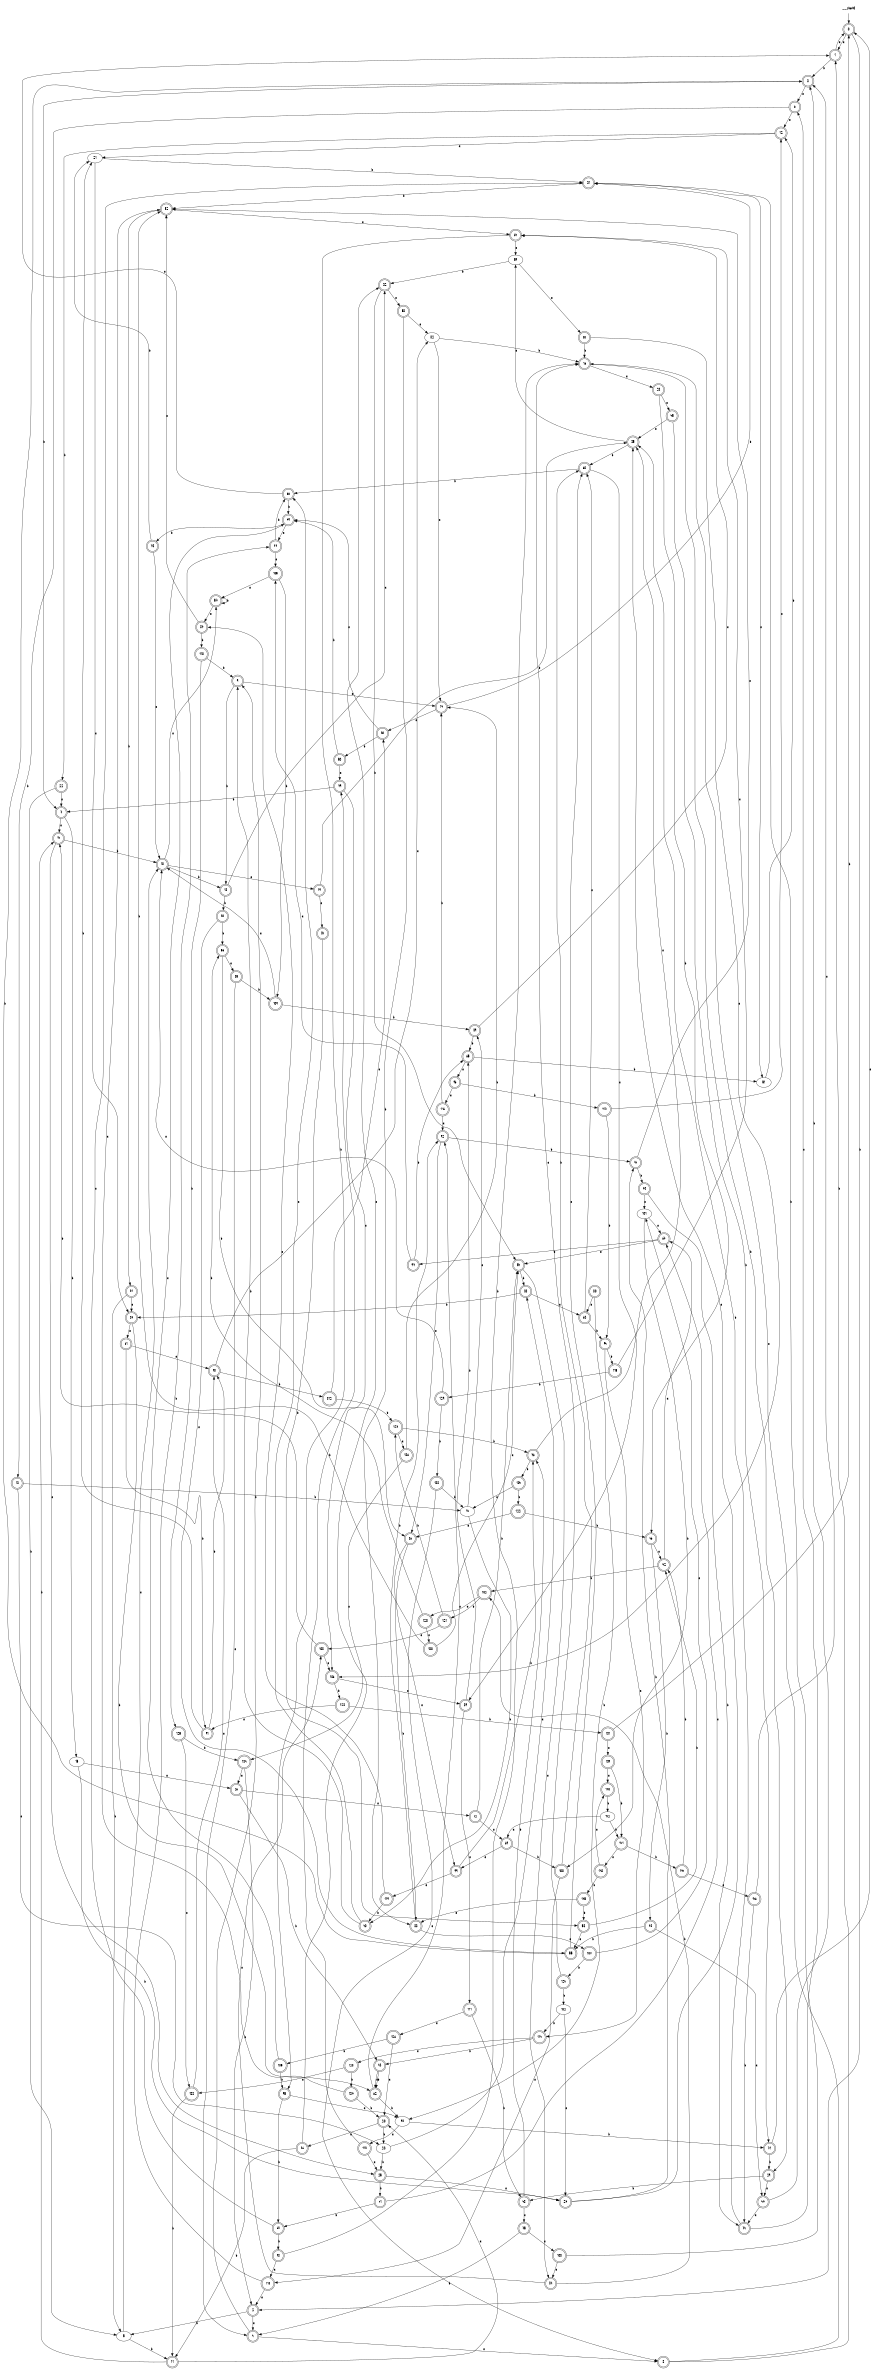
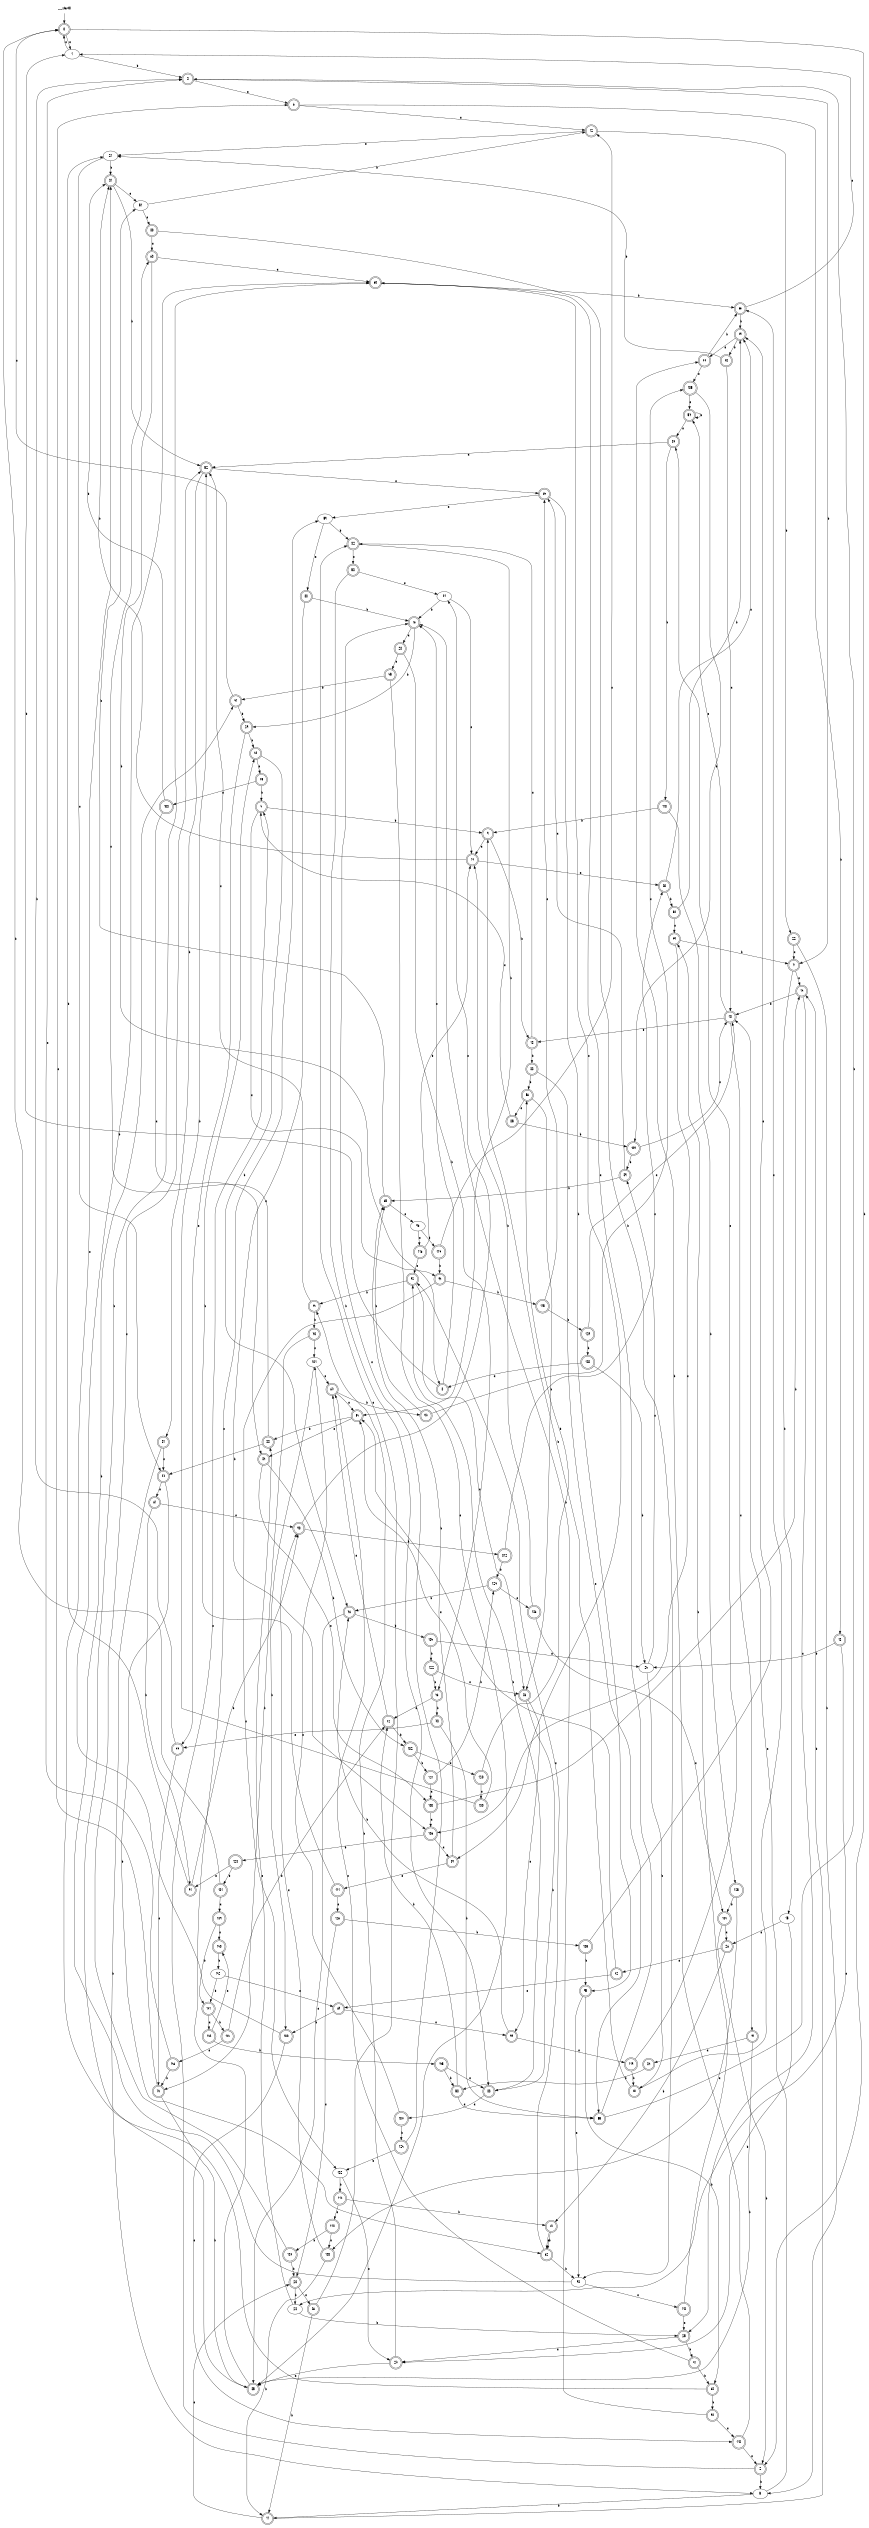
(835, 55) -> (72, 54)
none -> (146, 216)
(455, 1082) -> (418, 1226)
(643, 1726) -> (244, 1653)
